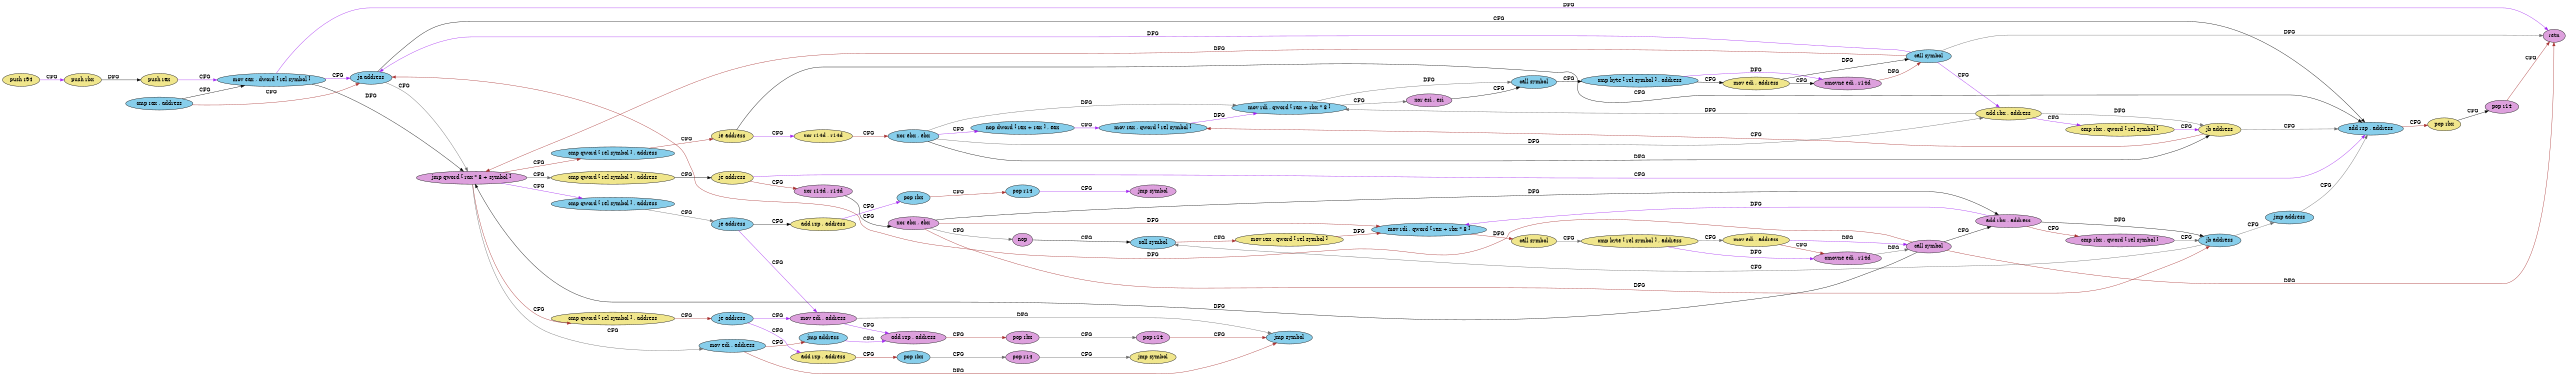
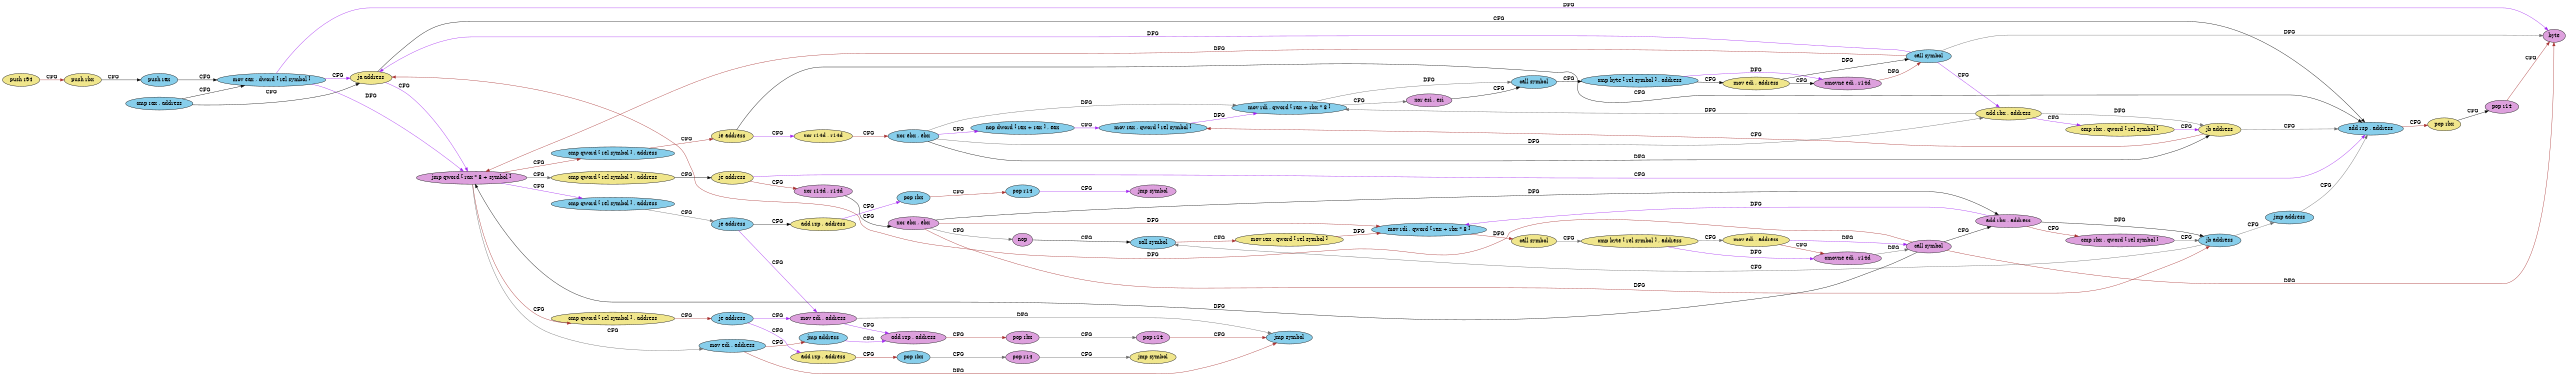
(2554, 36) -> (2554, 36)
(114, 77) -> (114, 77)
(371, 78) -> (371, 78)
(50, 80) -> (50, 80)
(159, 80) -> (159, 80)
(196, 80) -> (196, 80)
(275, 102) -> (275, 102)
(432, 119) -> (432, 119)
(390, 120) -> (390, 120)
